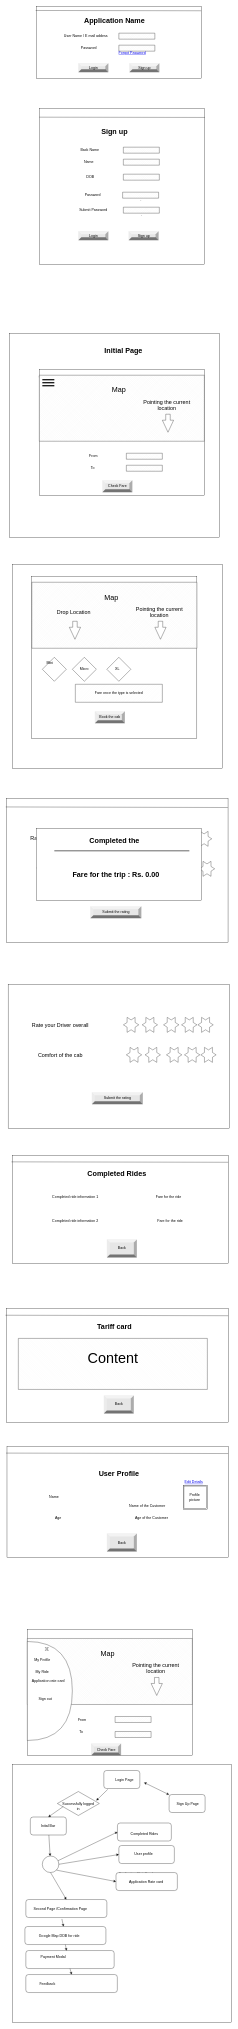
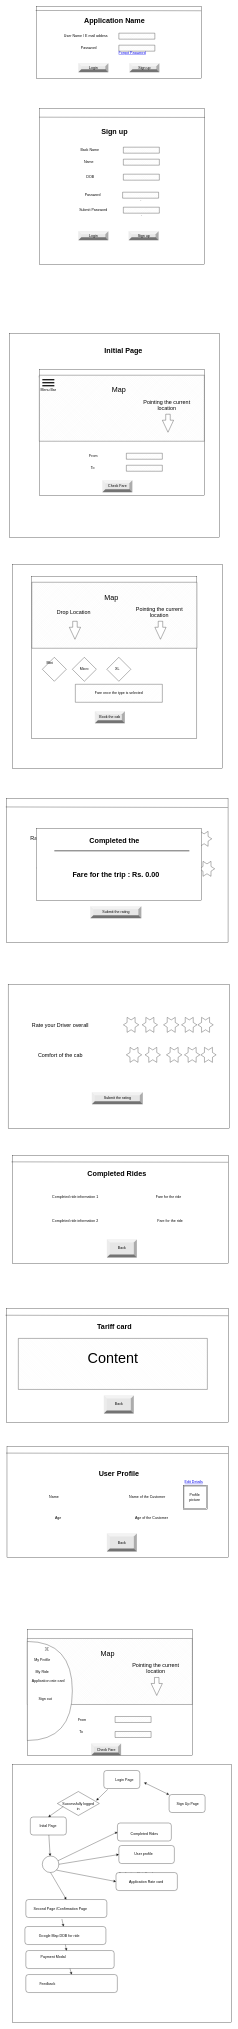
none -> (48, 390)
(147, 1506) -> (147, 1497)
(48, 1826) -> (48, 1826)
